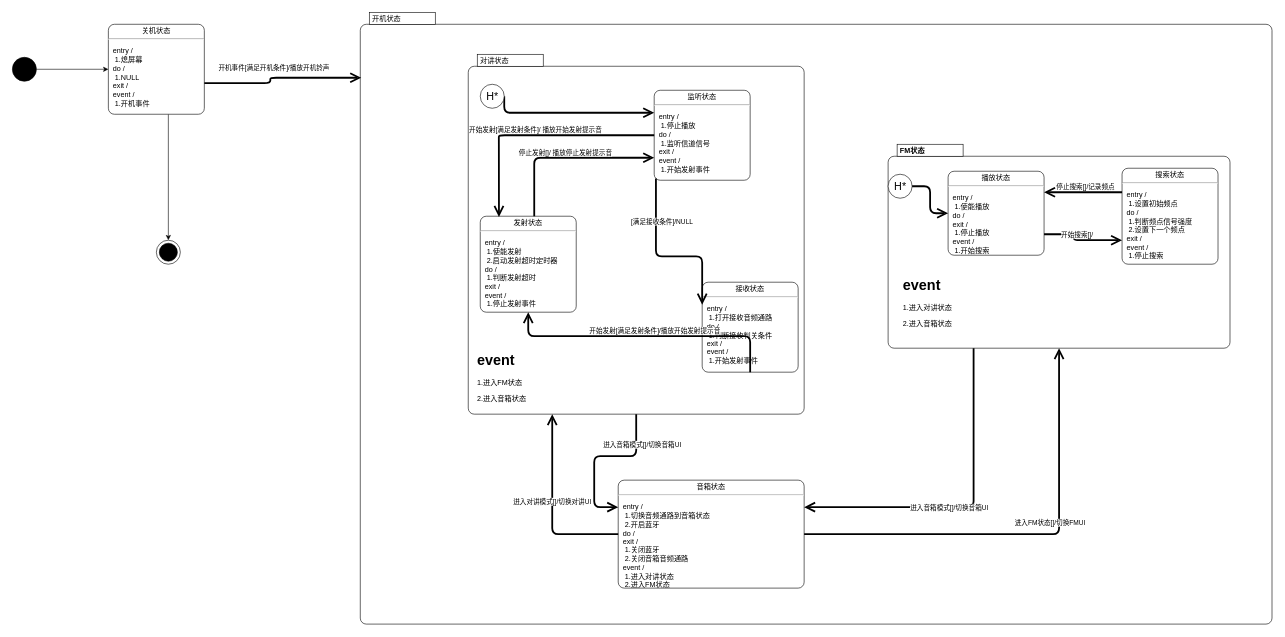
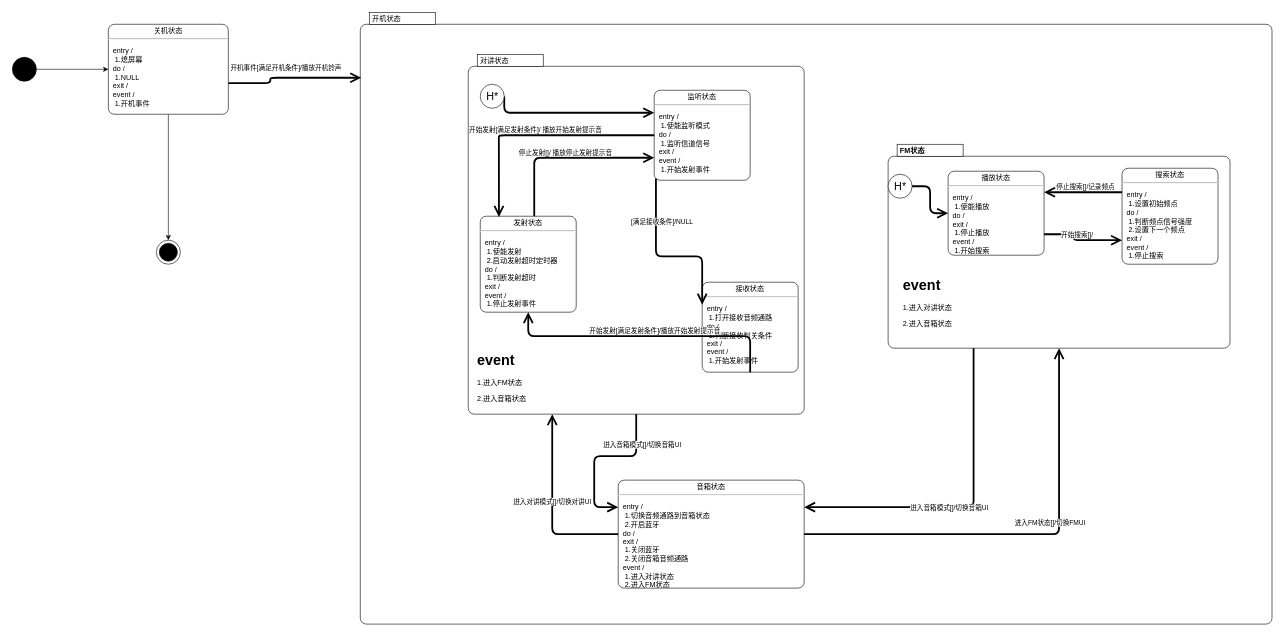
(156, 69) -> (168, 69)
(702, 125) -> (702, 125)
